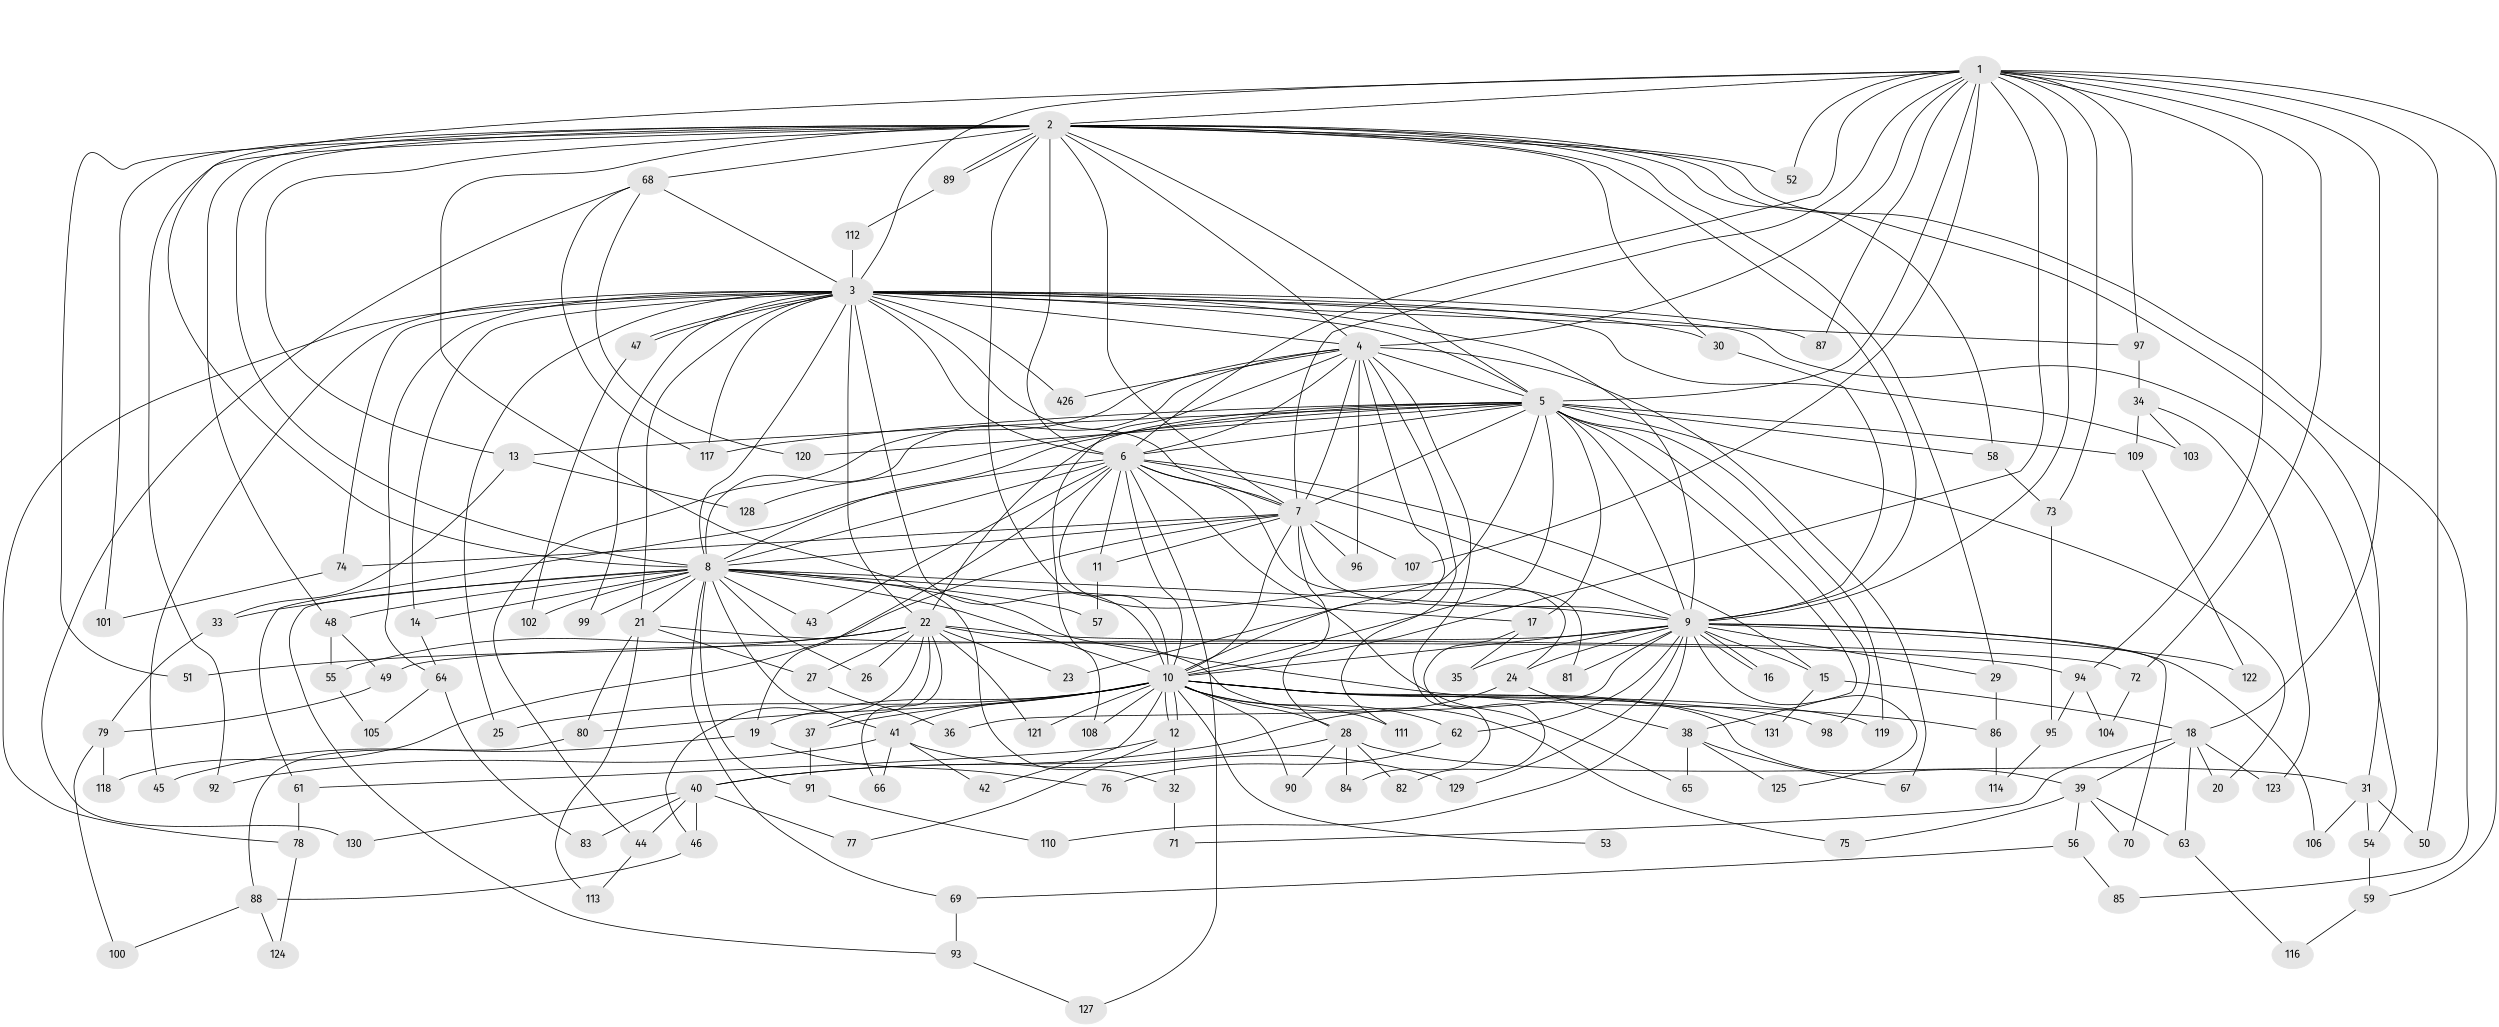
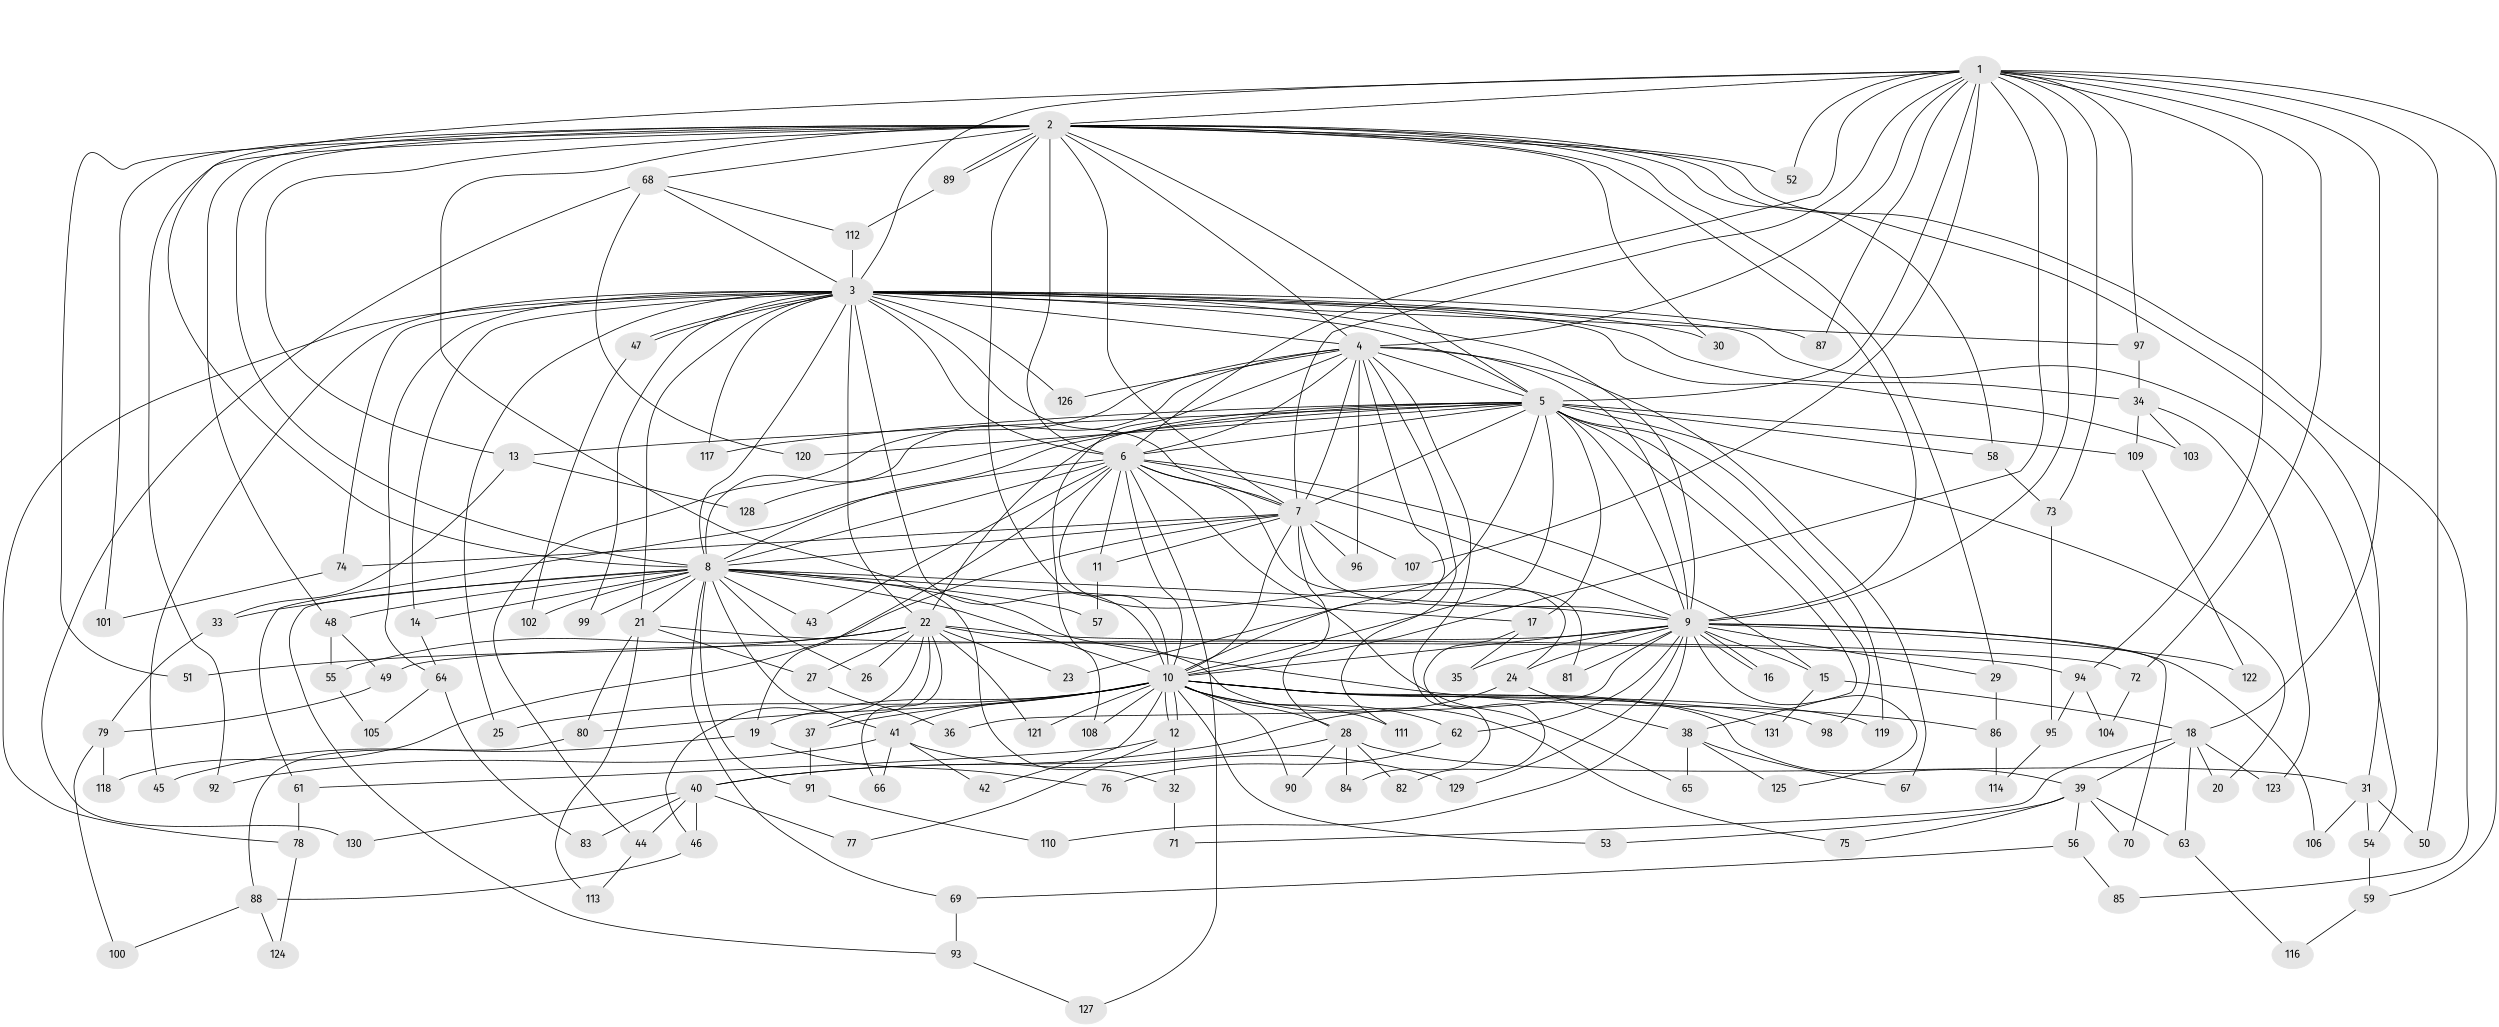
(570, 331) -> (750, 208)
none -> (1625, 332)
(1065, 402) -> (1065, 402)
(1882, 500) -> (1579, 394)
none -> (1847, 828)
